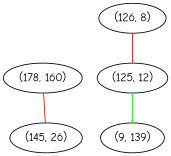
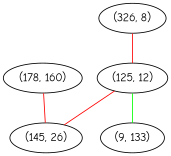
(132, 18) -> (132, 18)
none -> (89, 108)
(132, 138) -> (132, 138)
